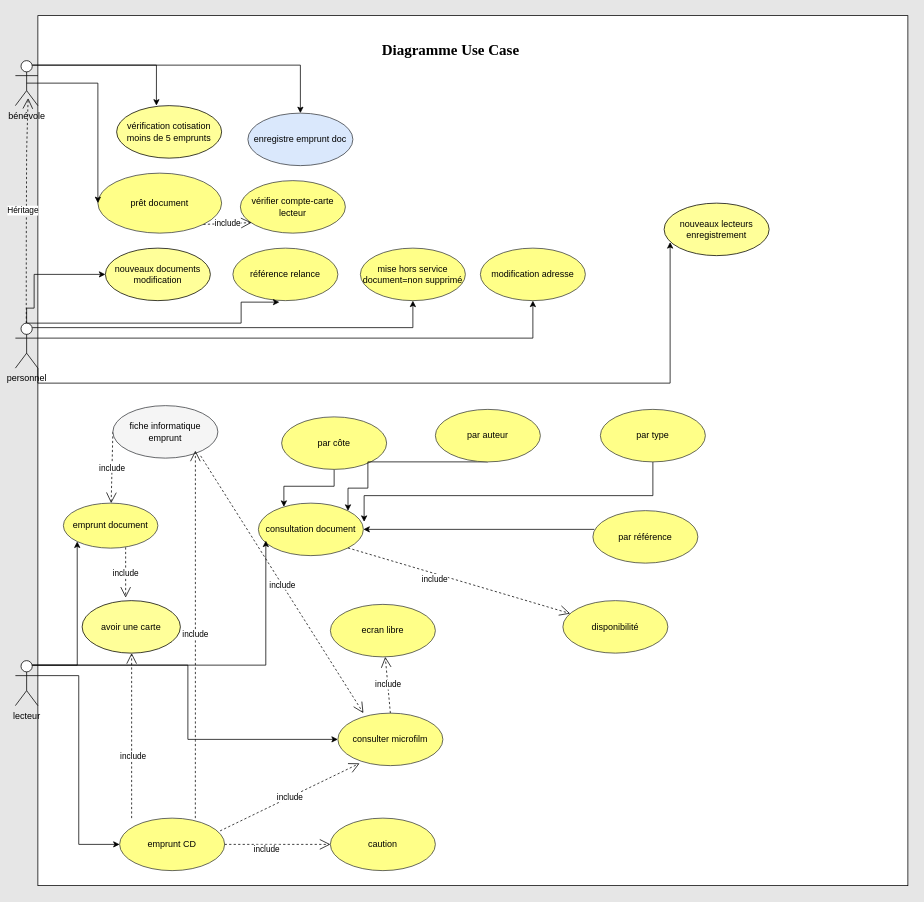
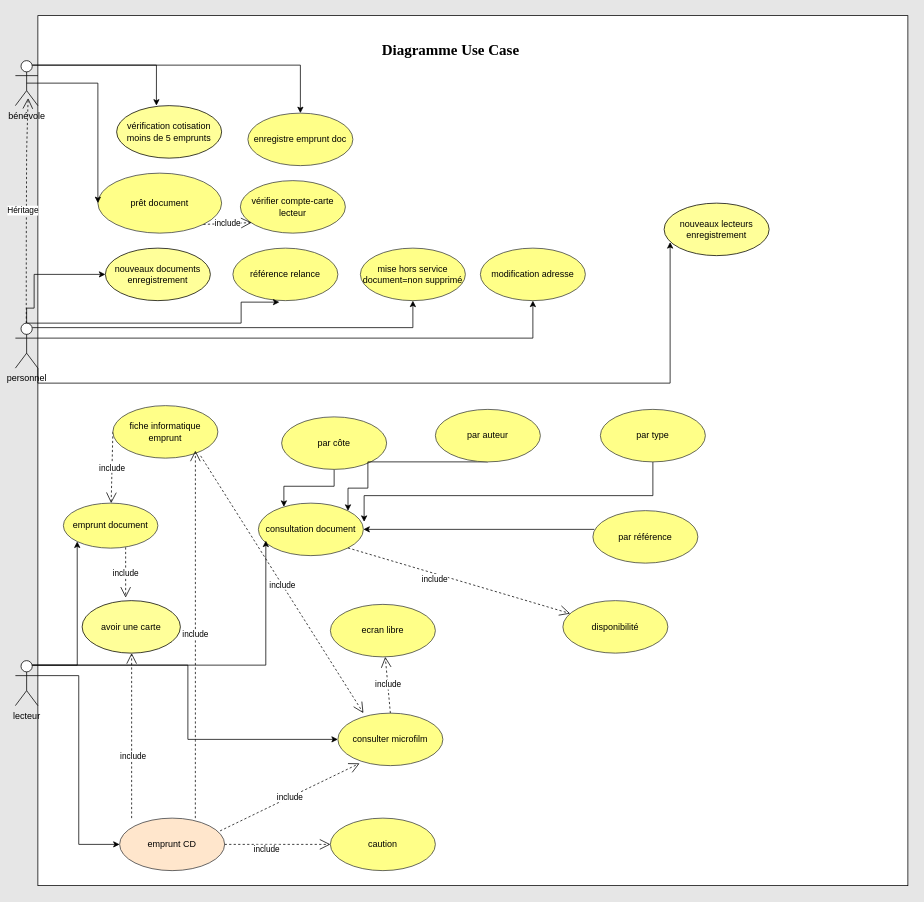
(300, 139) -> (300, 139)
(158, 274) -> (158, 274)
(165, 432) -> (165, 432)
(172, 844) -> (172, 844)
